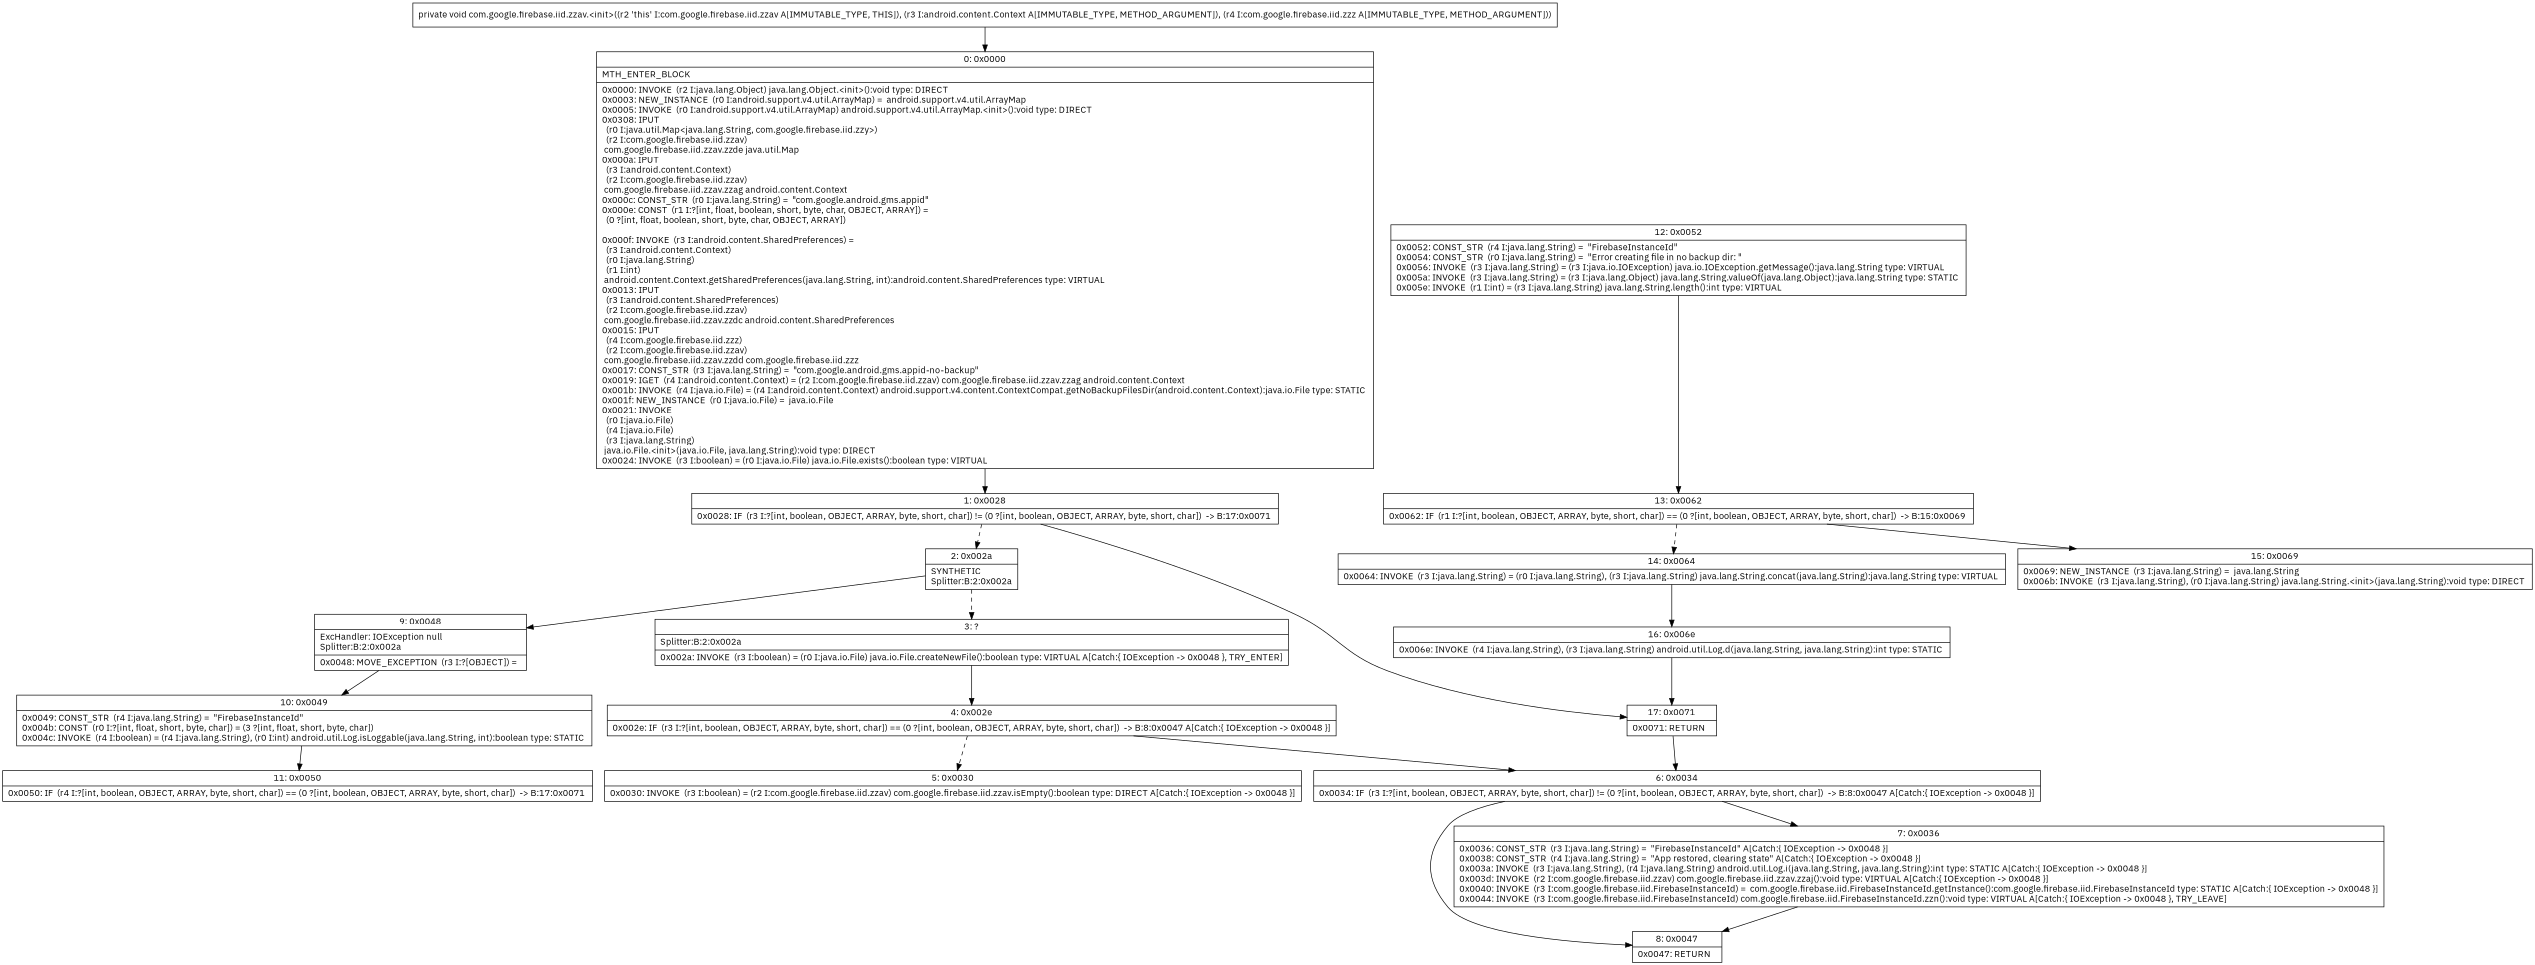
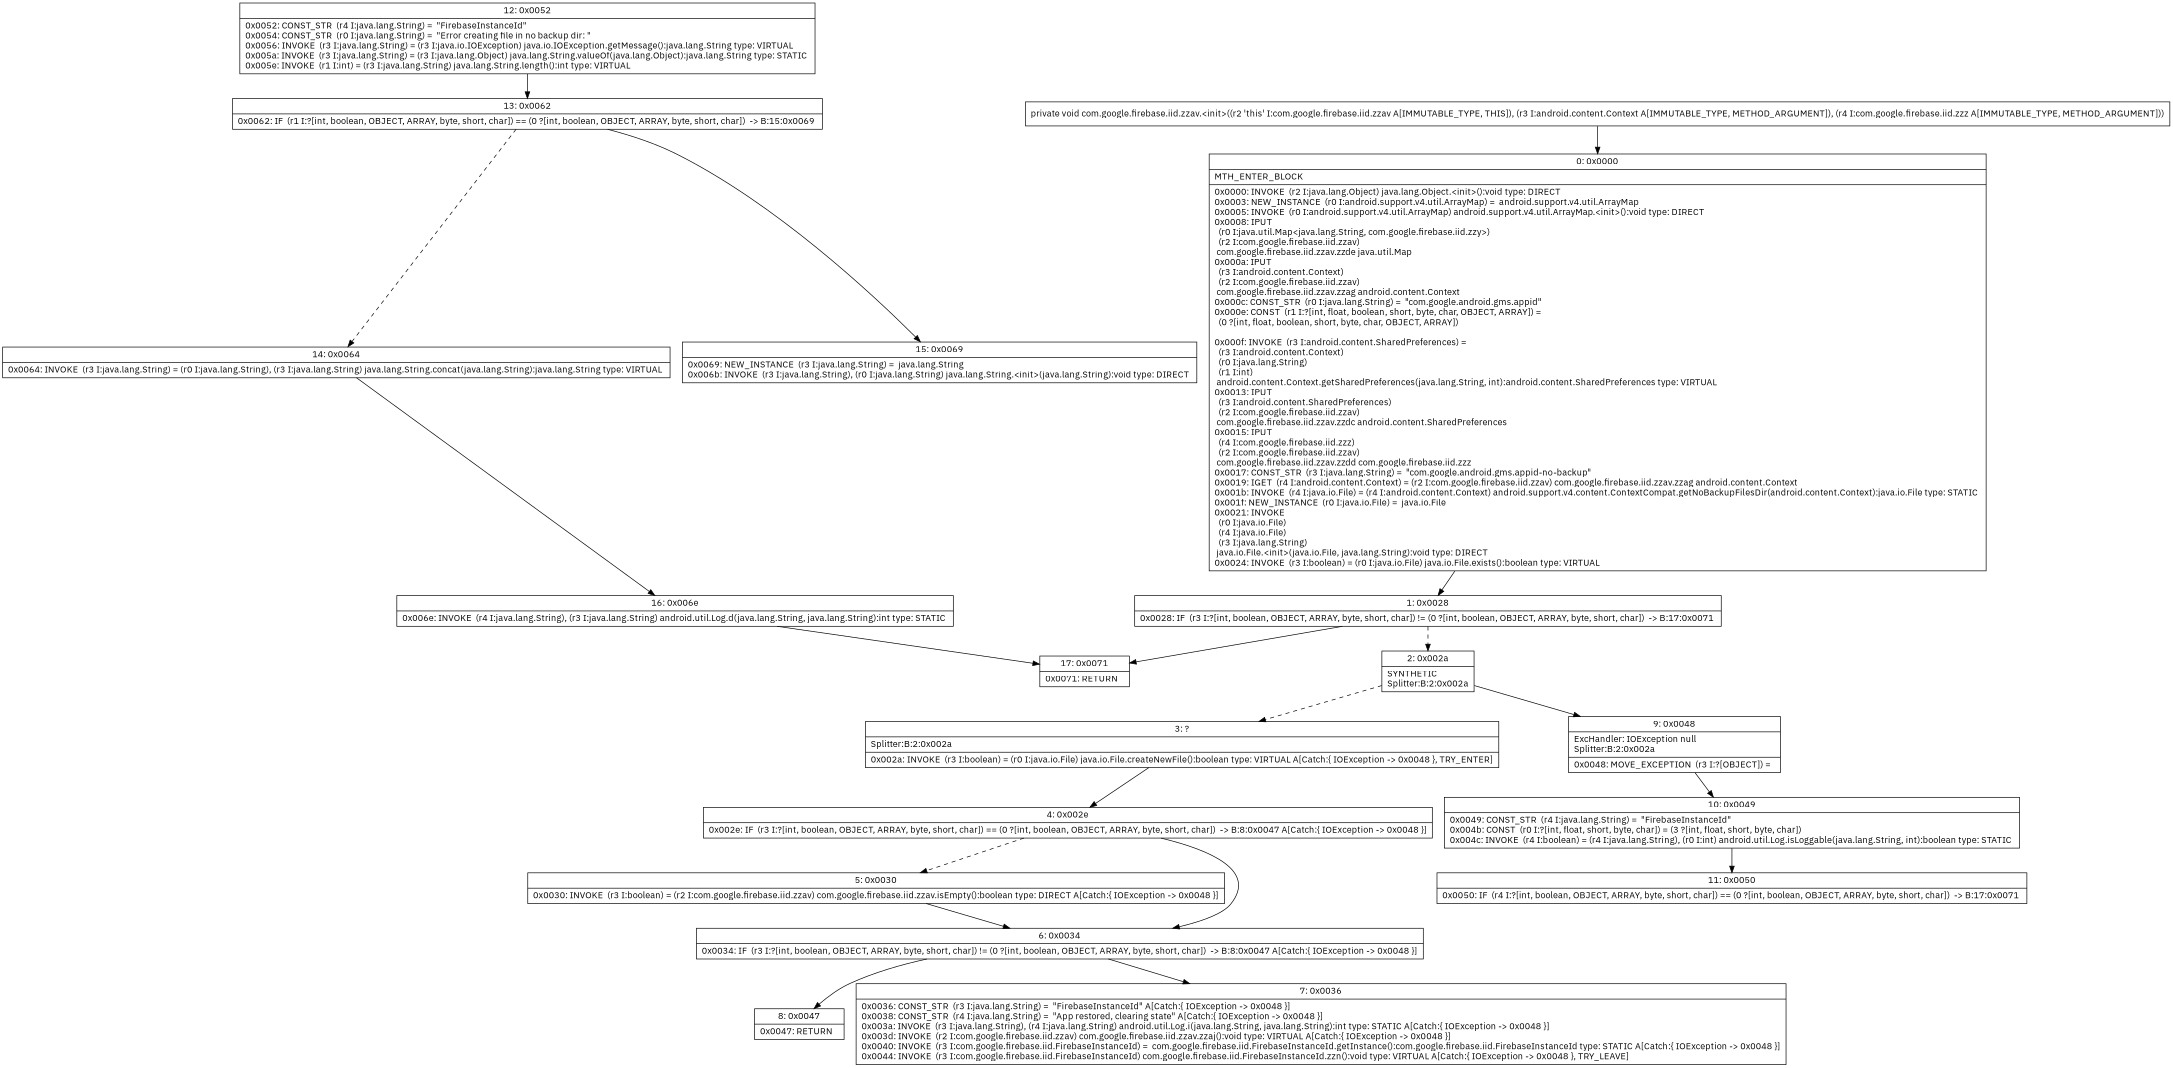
(633, 120) -> (1246, 222)
(1674, 750) -> (965, 915)
(1763, 918) -> none
